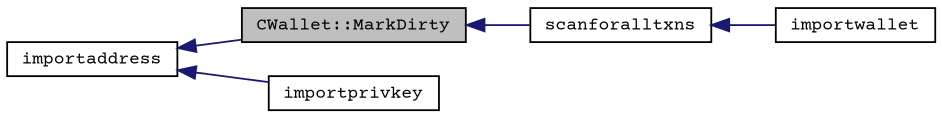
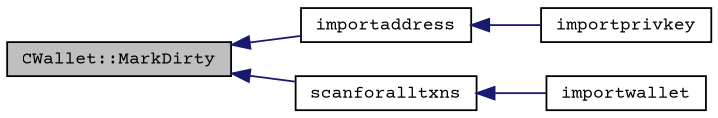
(219, 43) -> (275, 39)
